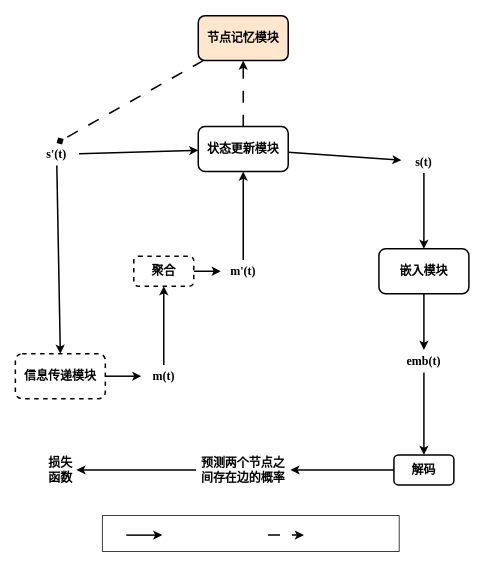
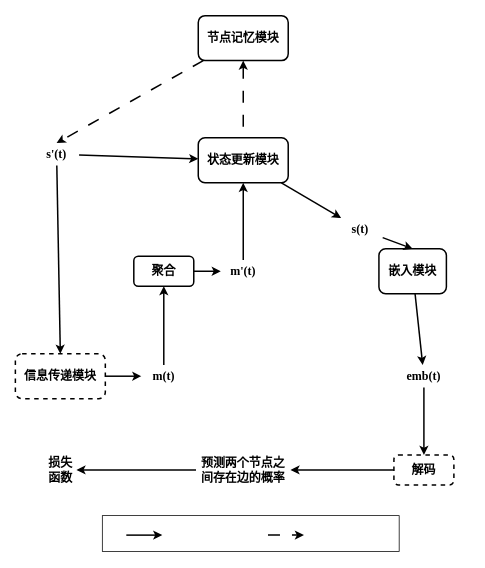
(243, 38) -> (243, 38)
(65, 138) -> (64, 139)
(243, 149) -> (243, 160)
(424, 162) -> (360, 229)
(164, 271) -> (164, 271)
(424, 271) -> (413, 271)
(424, 361) -> (424, 376)
(424, 470) -> (424, 470)
